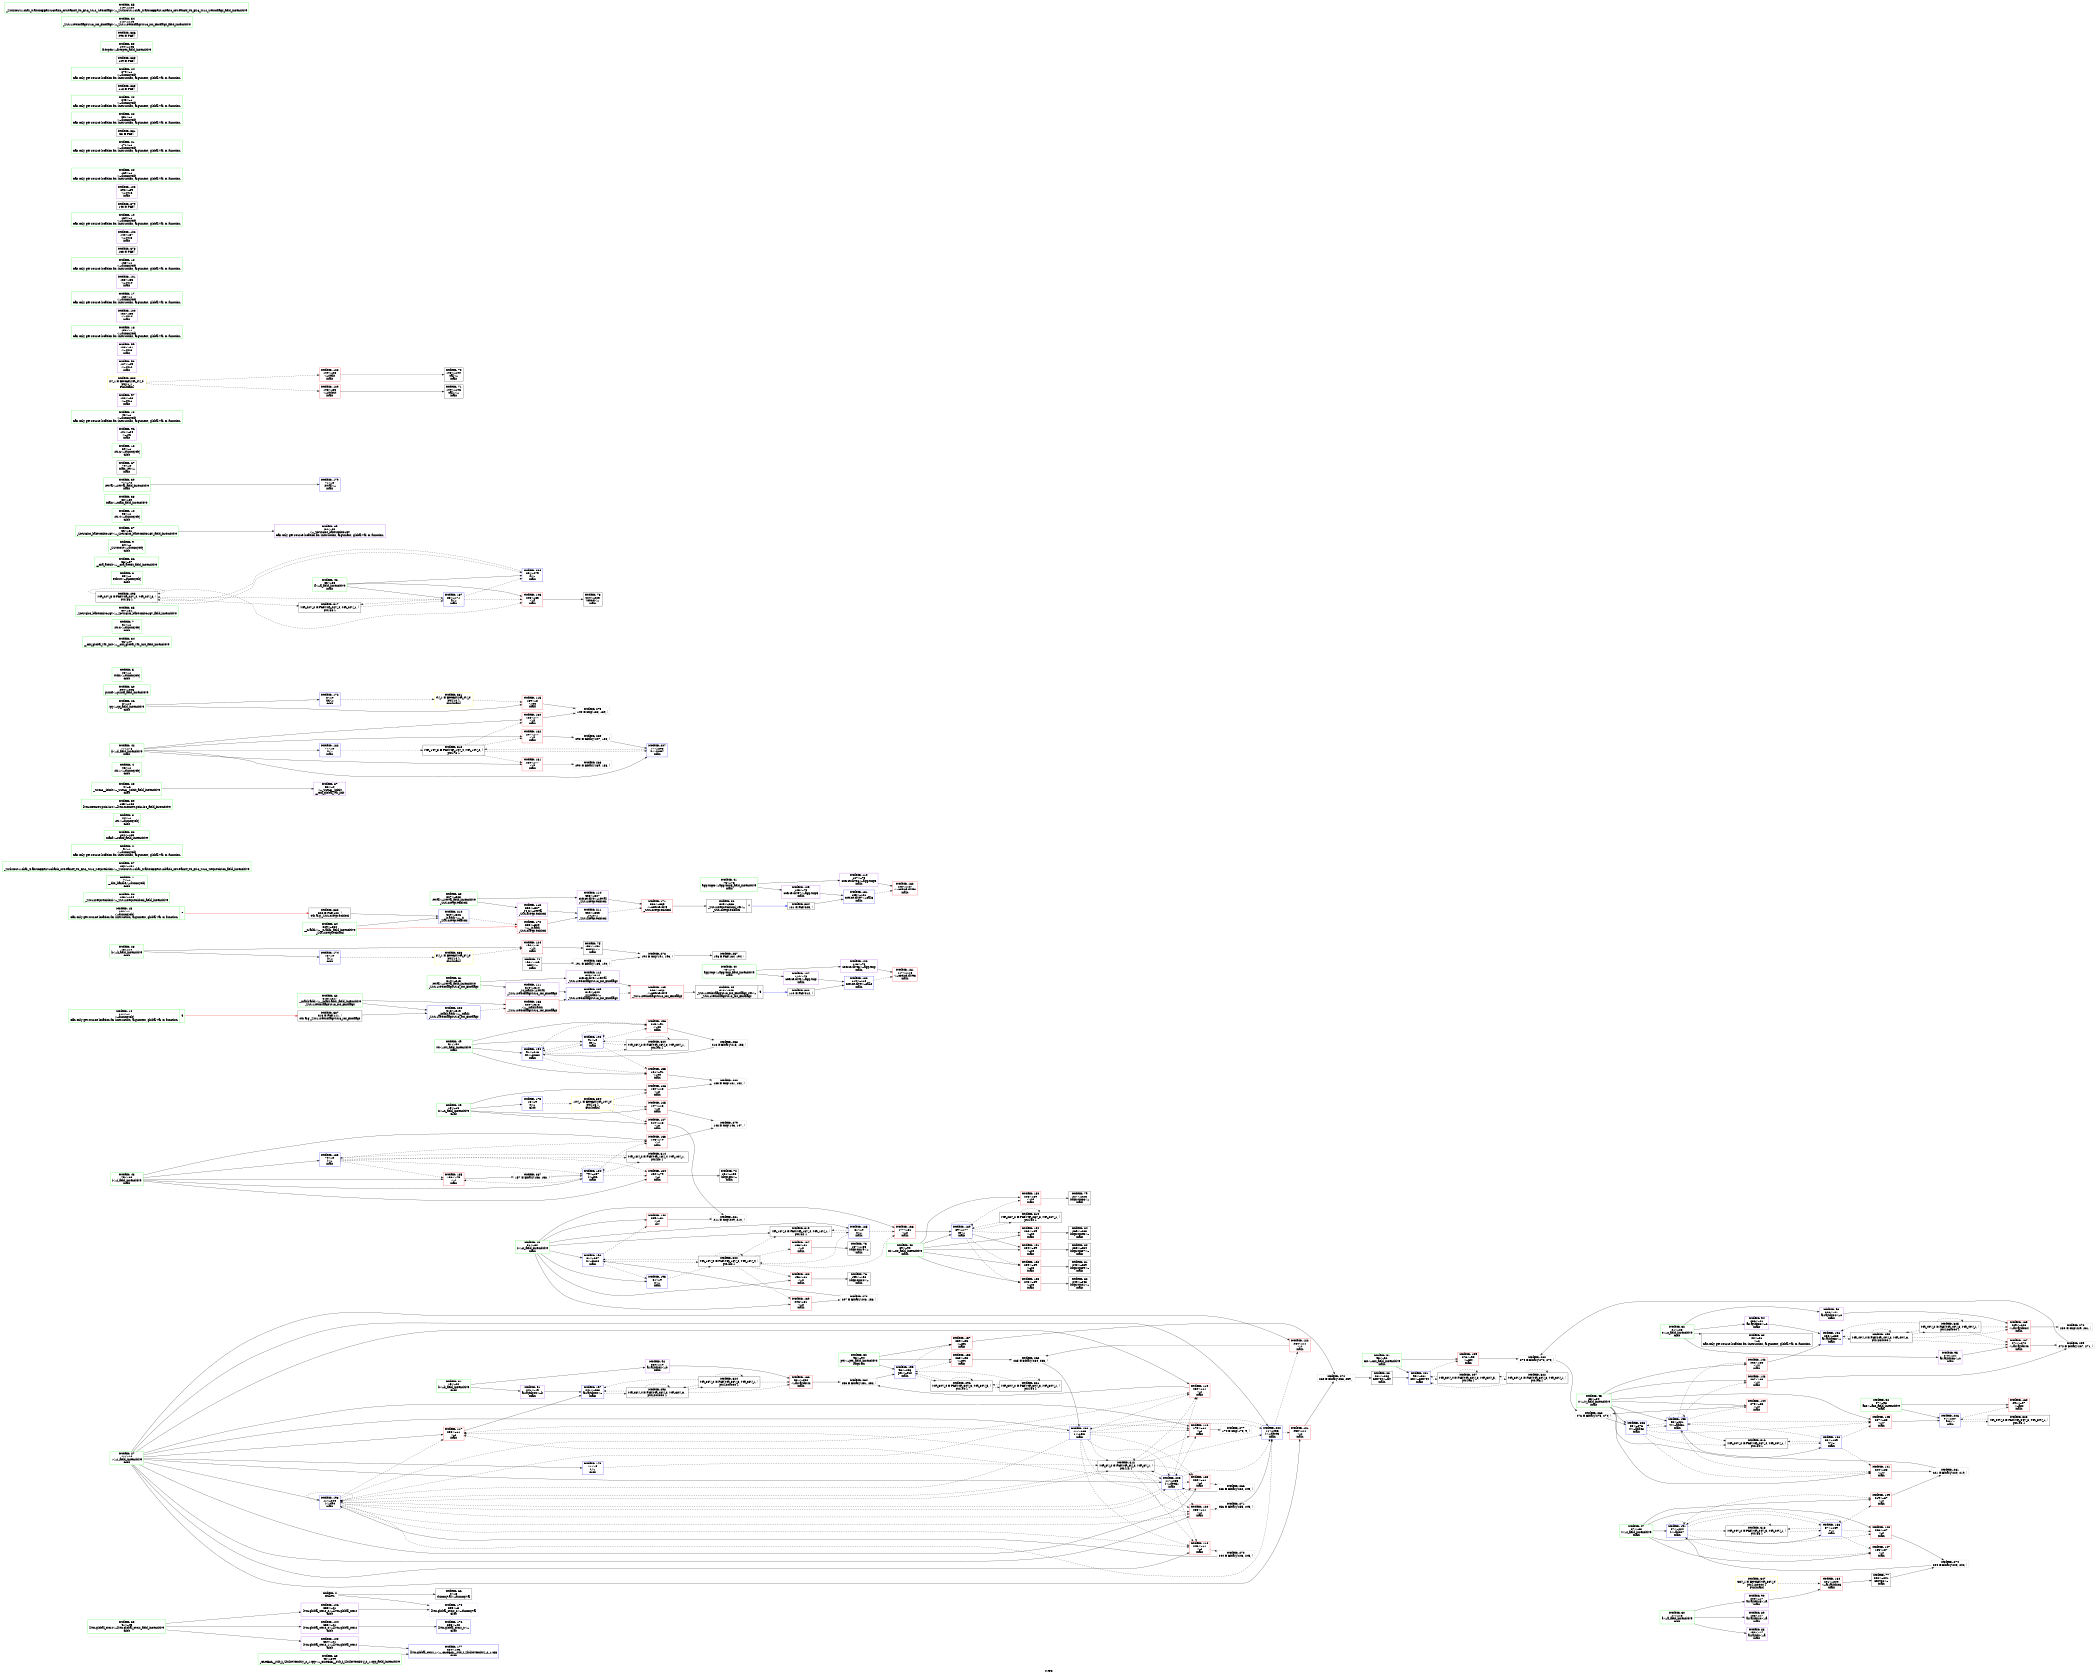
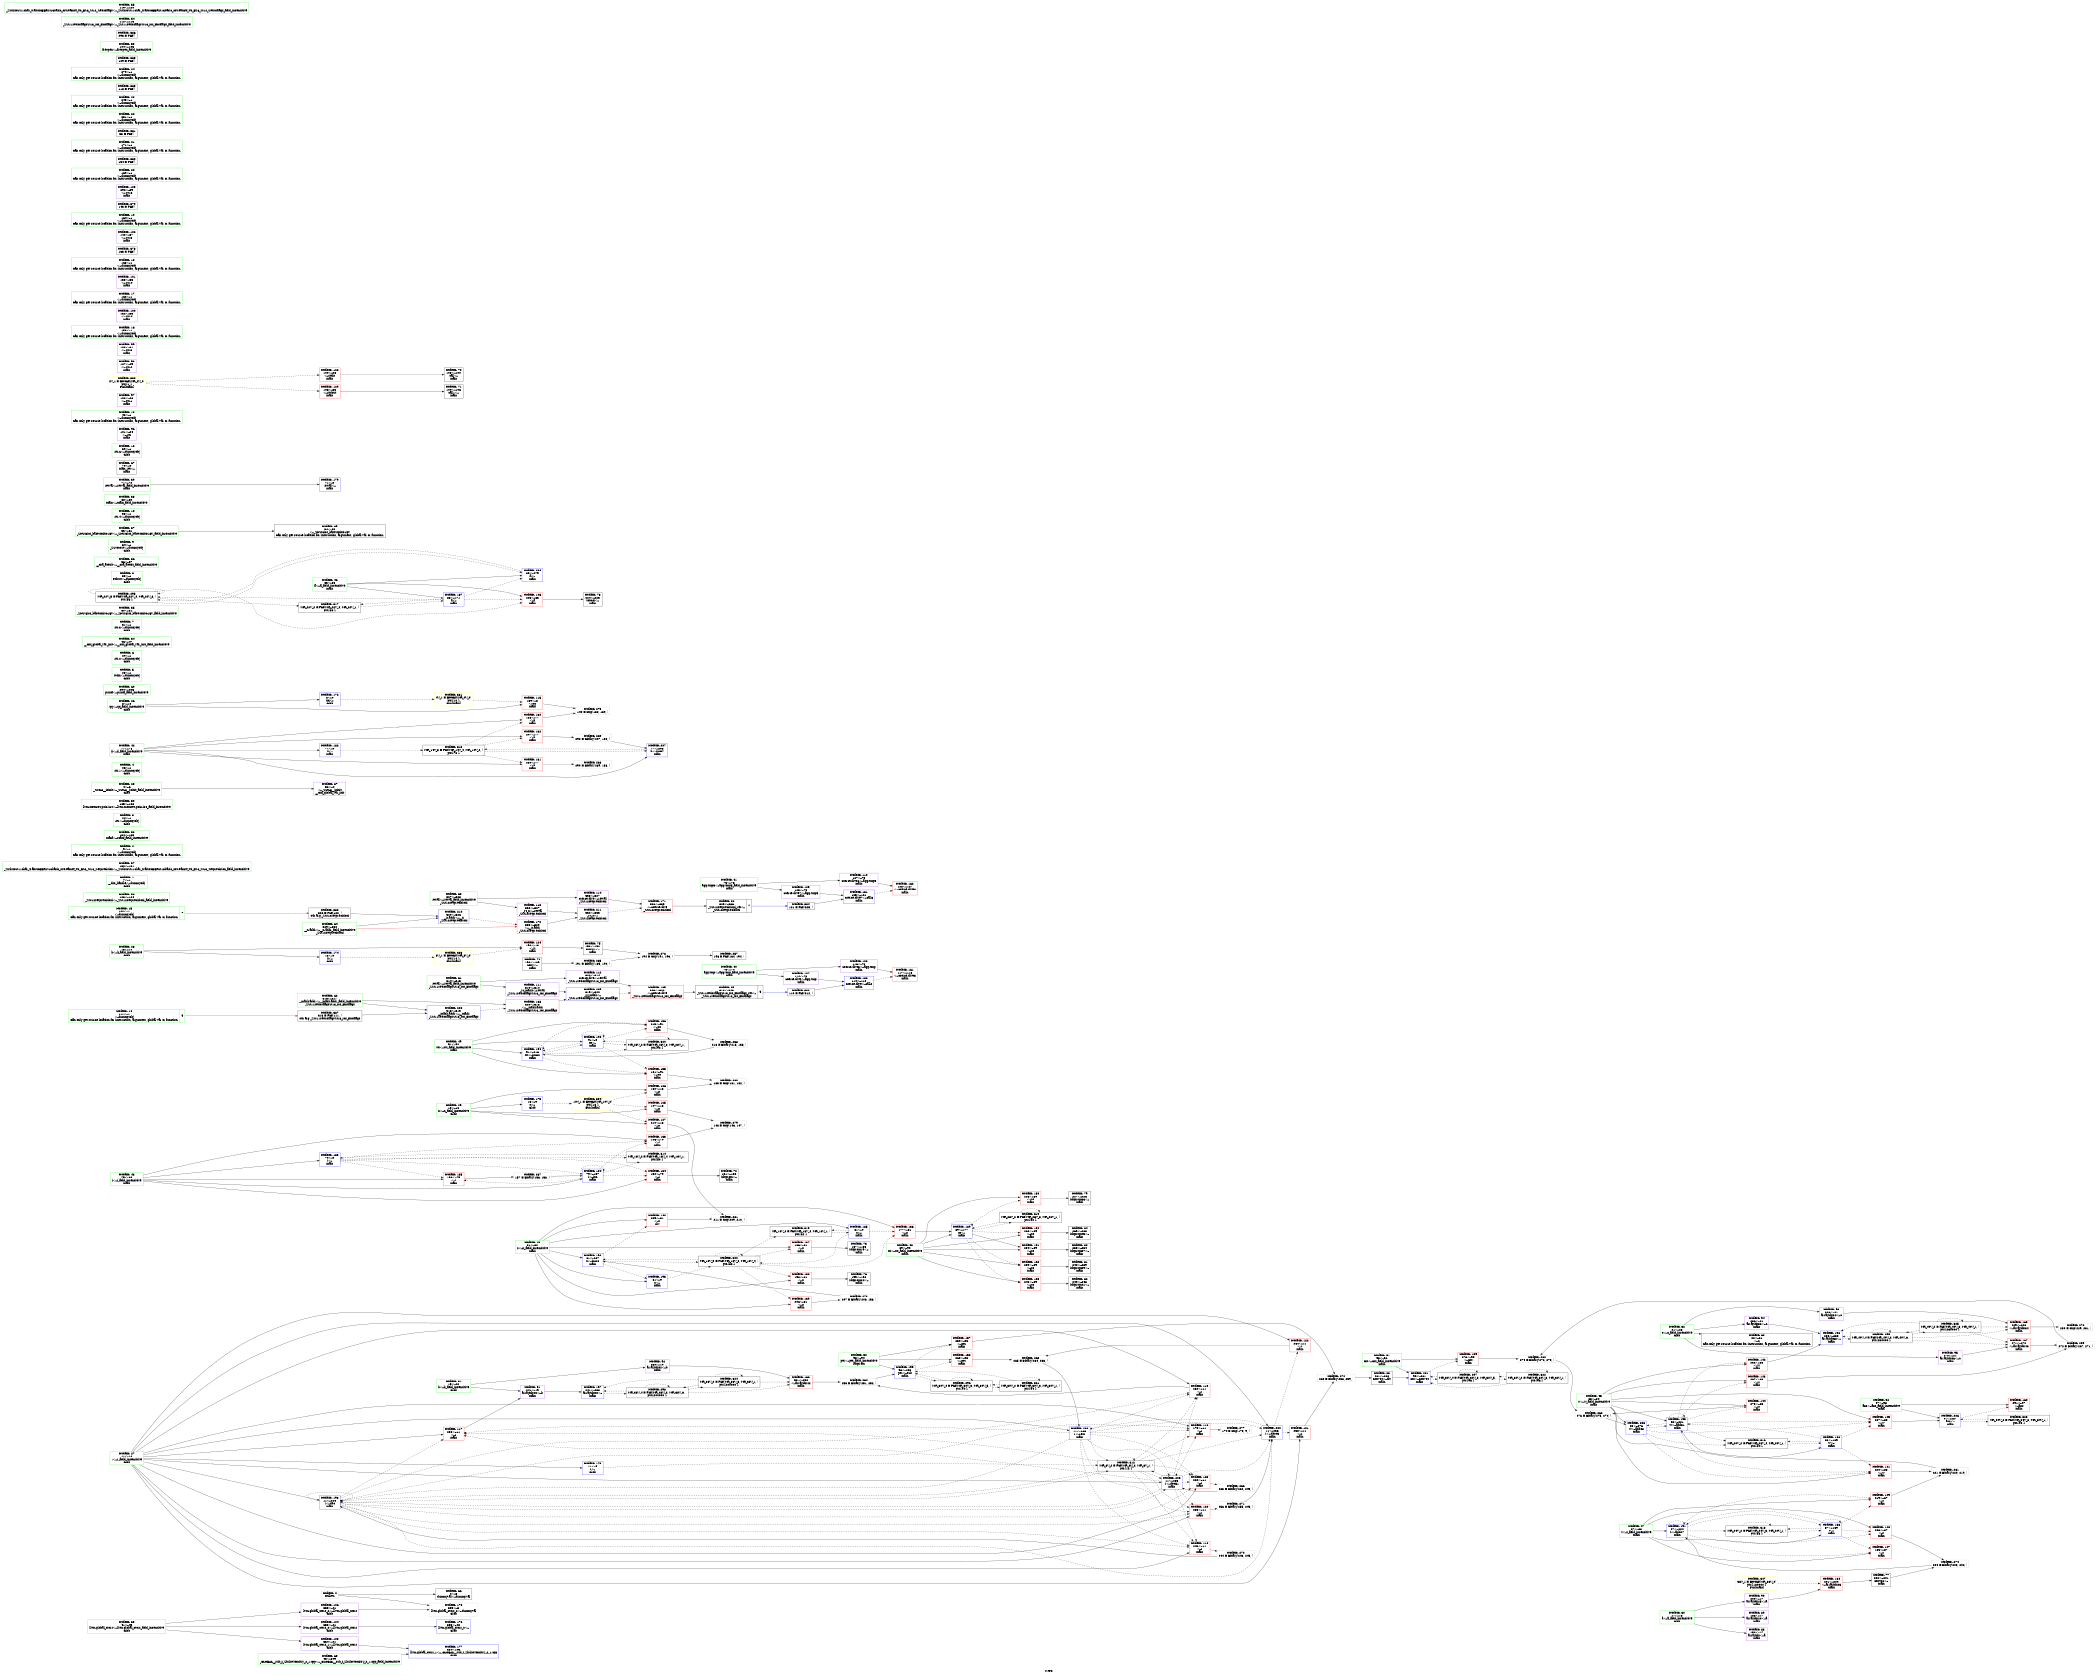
none -> (127, 161)
(330, 531) -> (330, 531)
none -> (127, 658)
(659, 1239) -> (669, 1247)
(522, 1413) -> (491, 1414)
